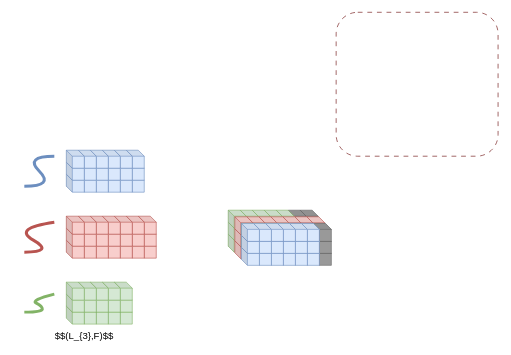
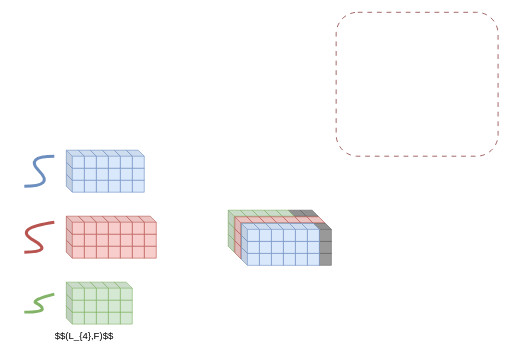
(84, 336) -> (84, 336)
